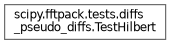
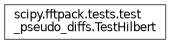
(85, 22) -> (85, 22)
